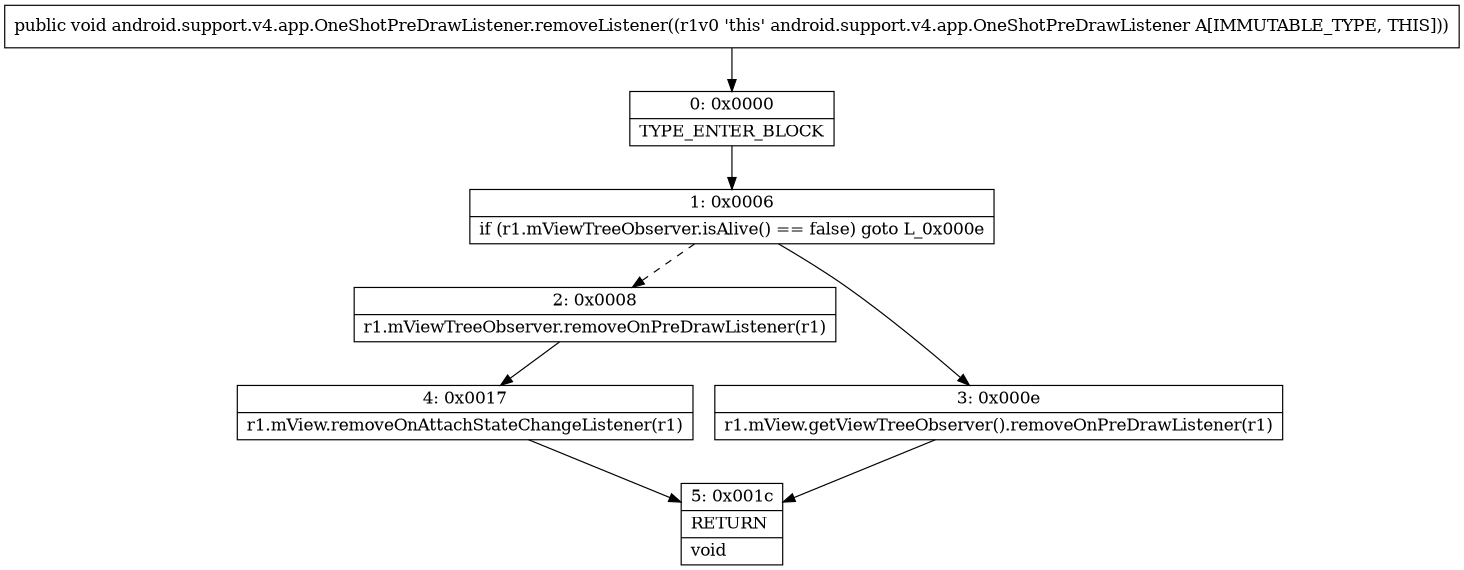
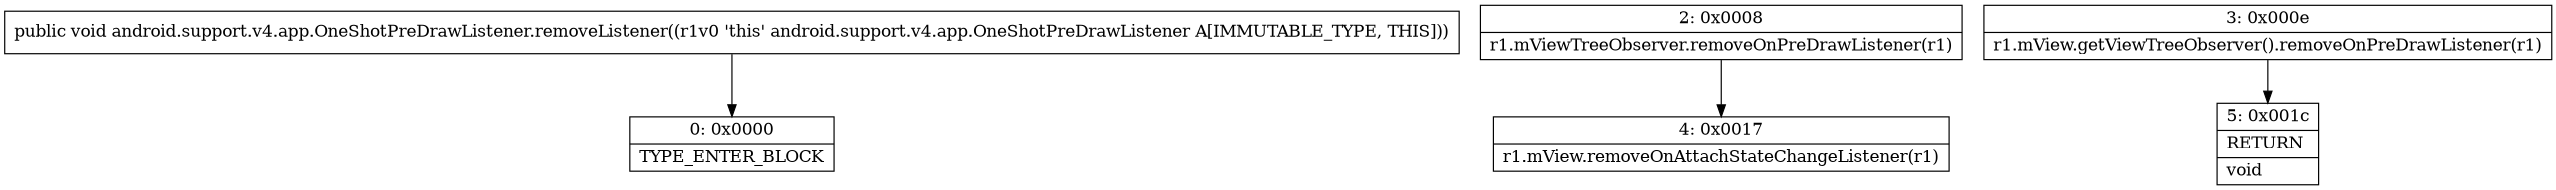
(732, 217) -> none
(599, 469) -> none
